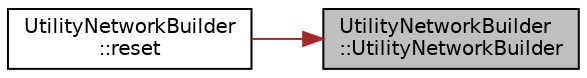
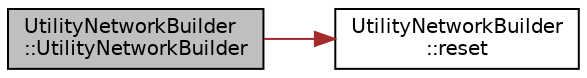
(277, 39) -> (289, 39)
